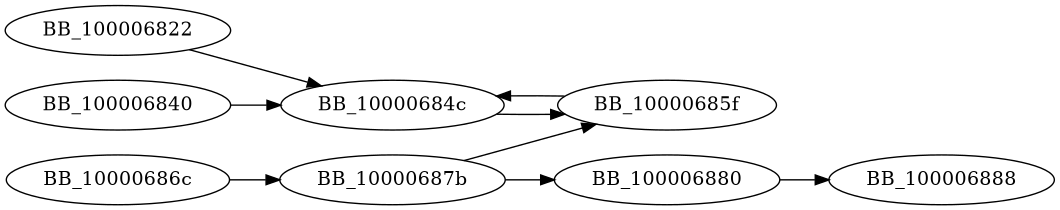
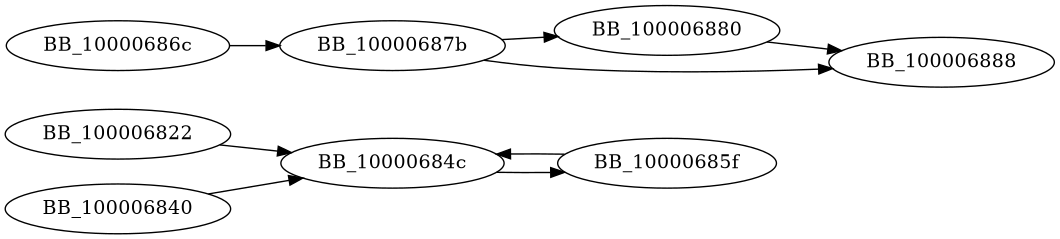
(523, 144) -> (651, 72)
